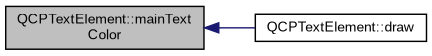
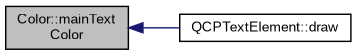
(105, 28) -> (67, 28)
